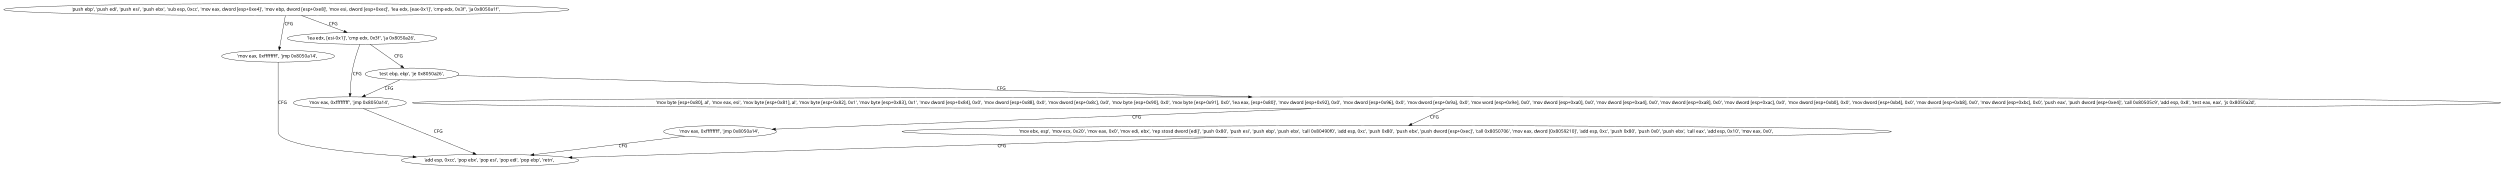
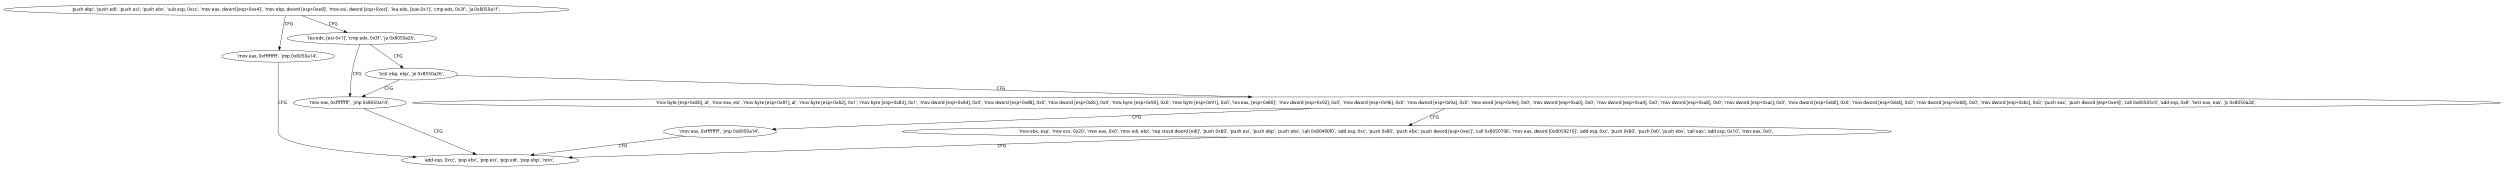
(412, 74) -> (411, 74)
